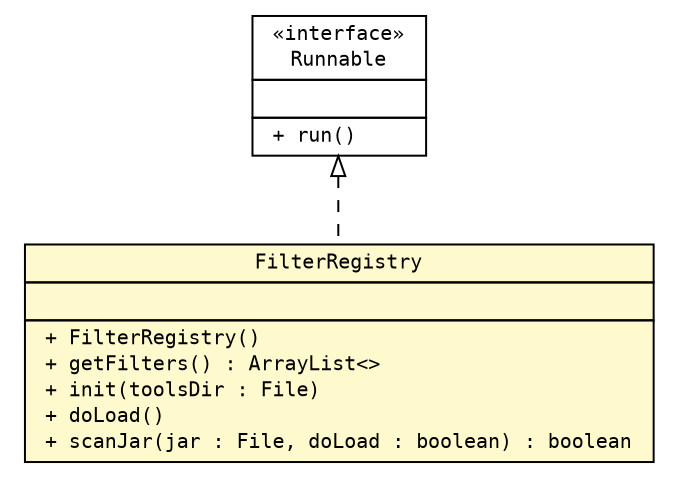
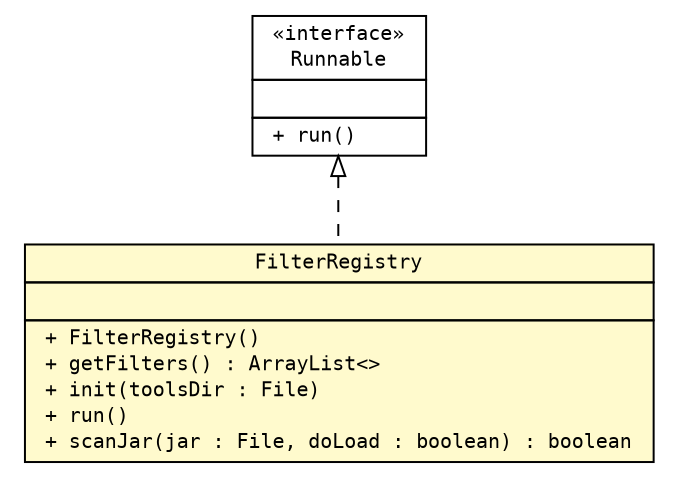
(106, 416) -> (88, 416)
